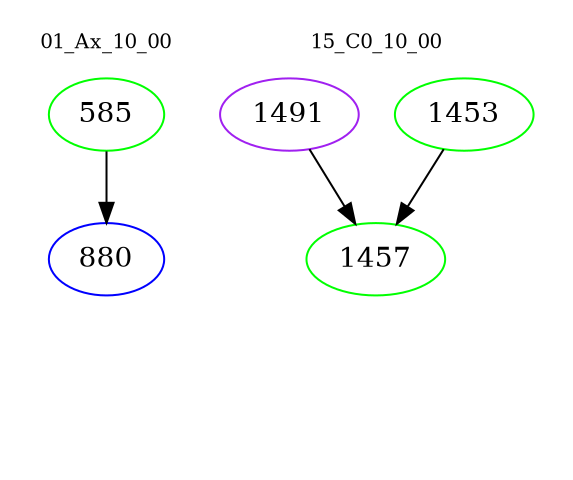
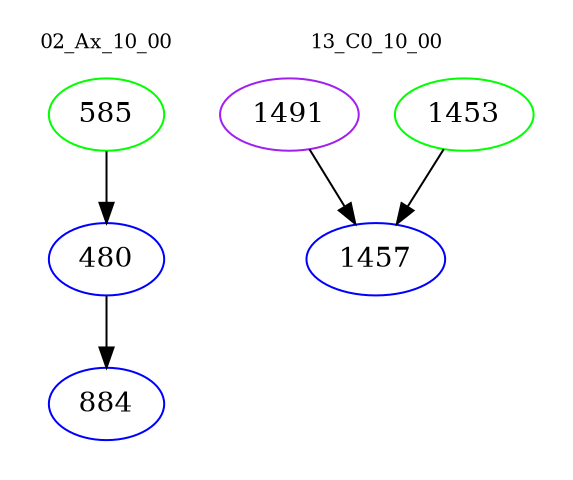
(107, 43) -> (107, 43)
(377, 43) -> (377, 43)
(107, 259) -> (107, 259)
(376, 259) -> (376, 259)
none -> (107, 404)
